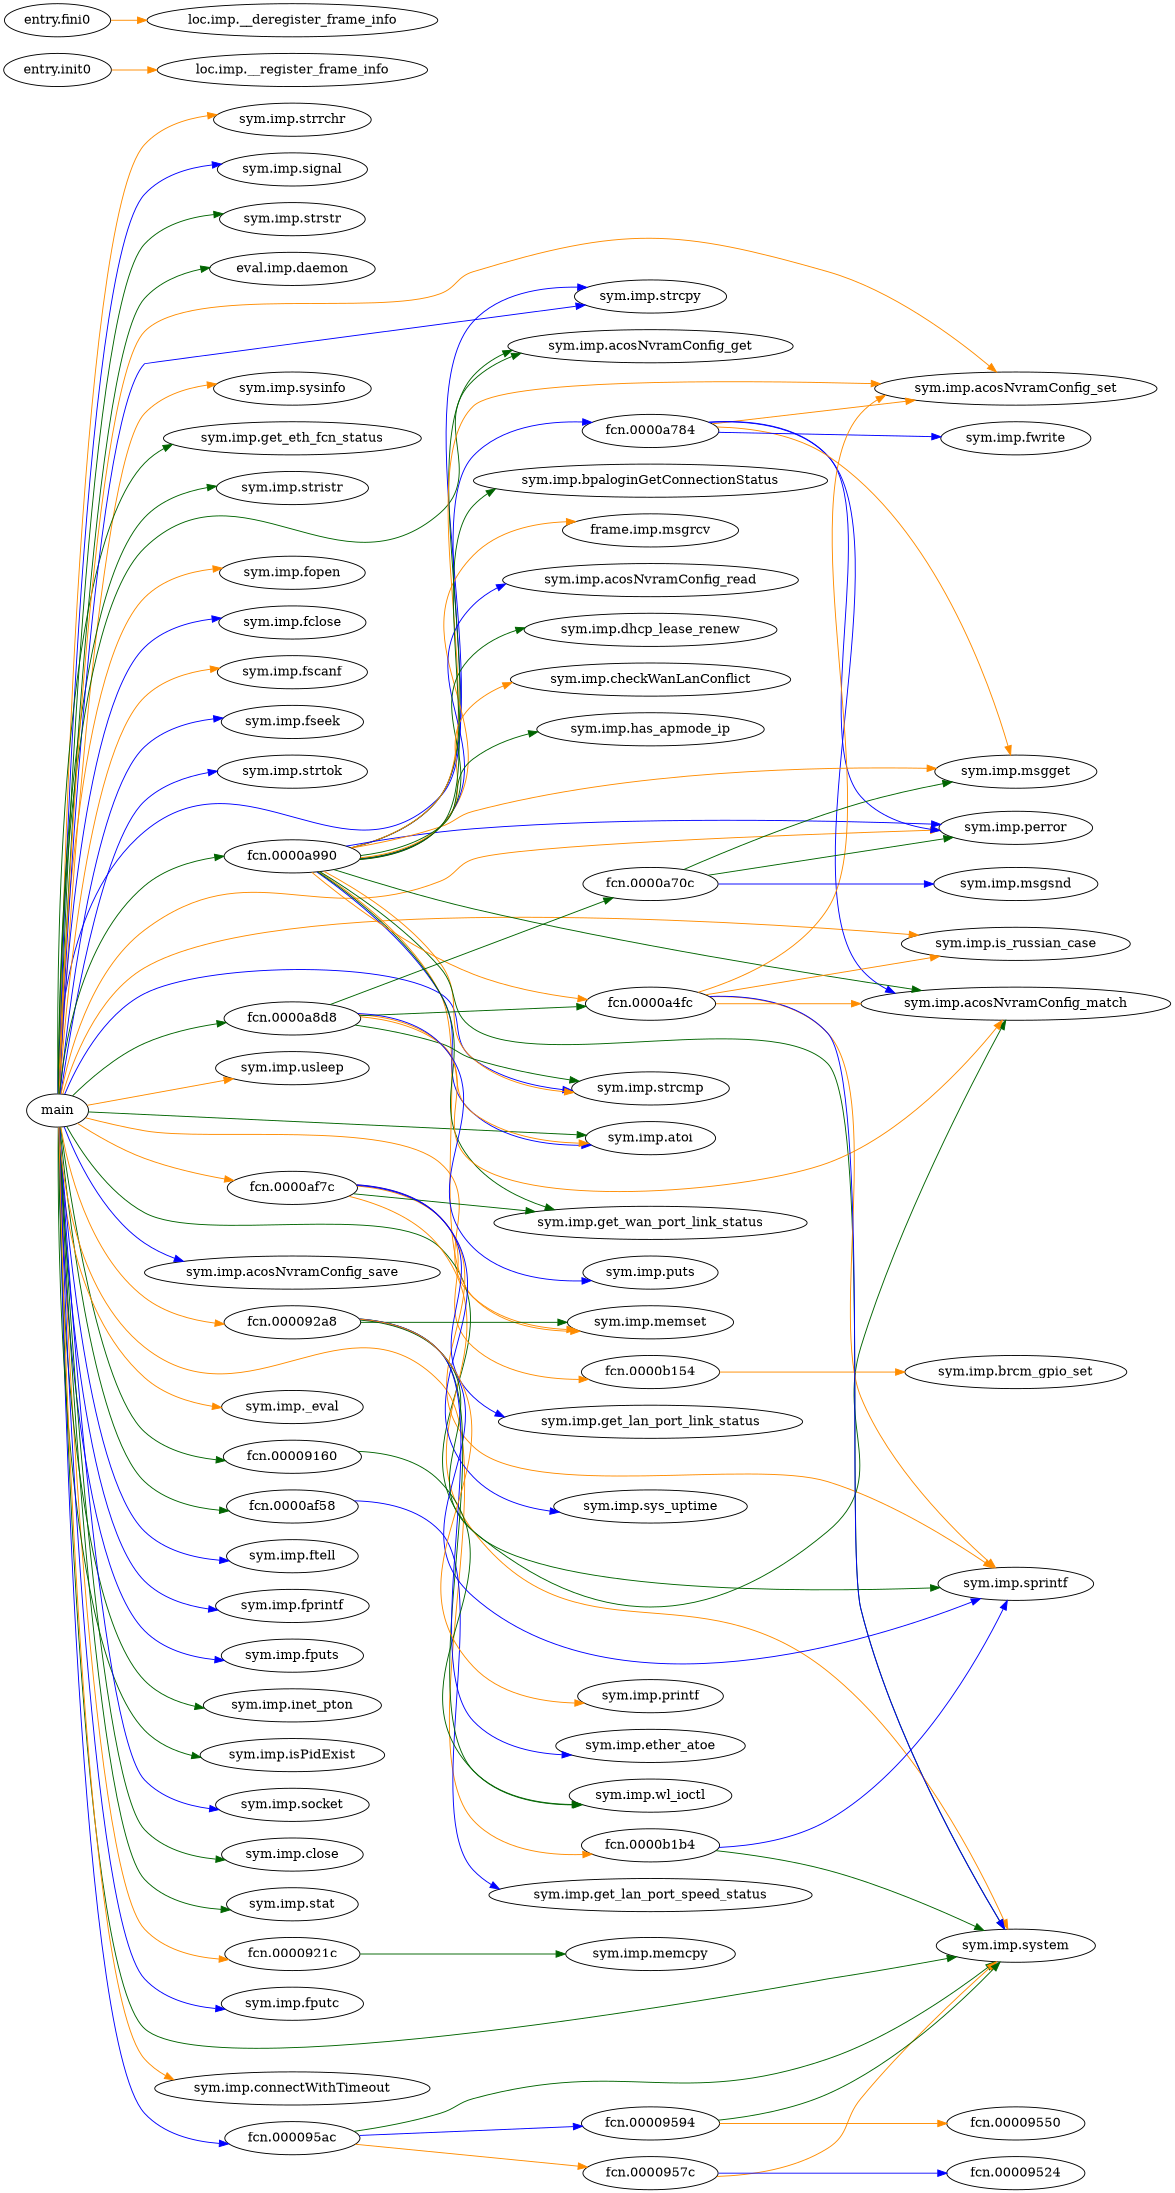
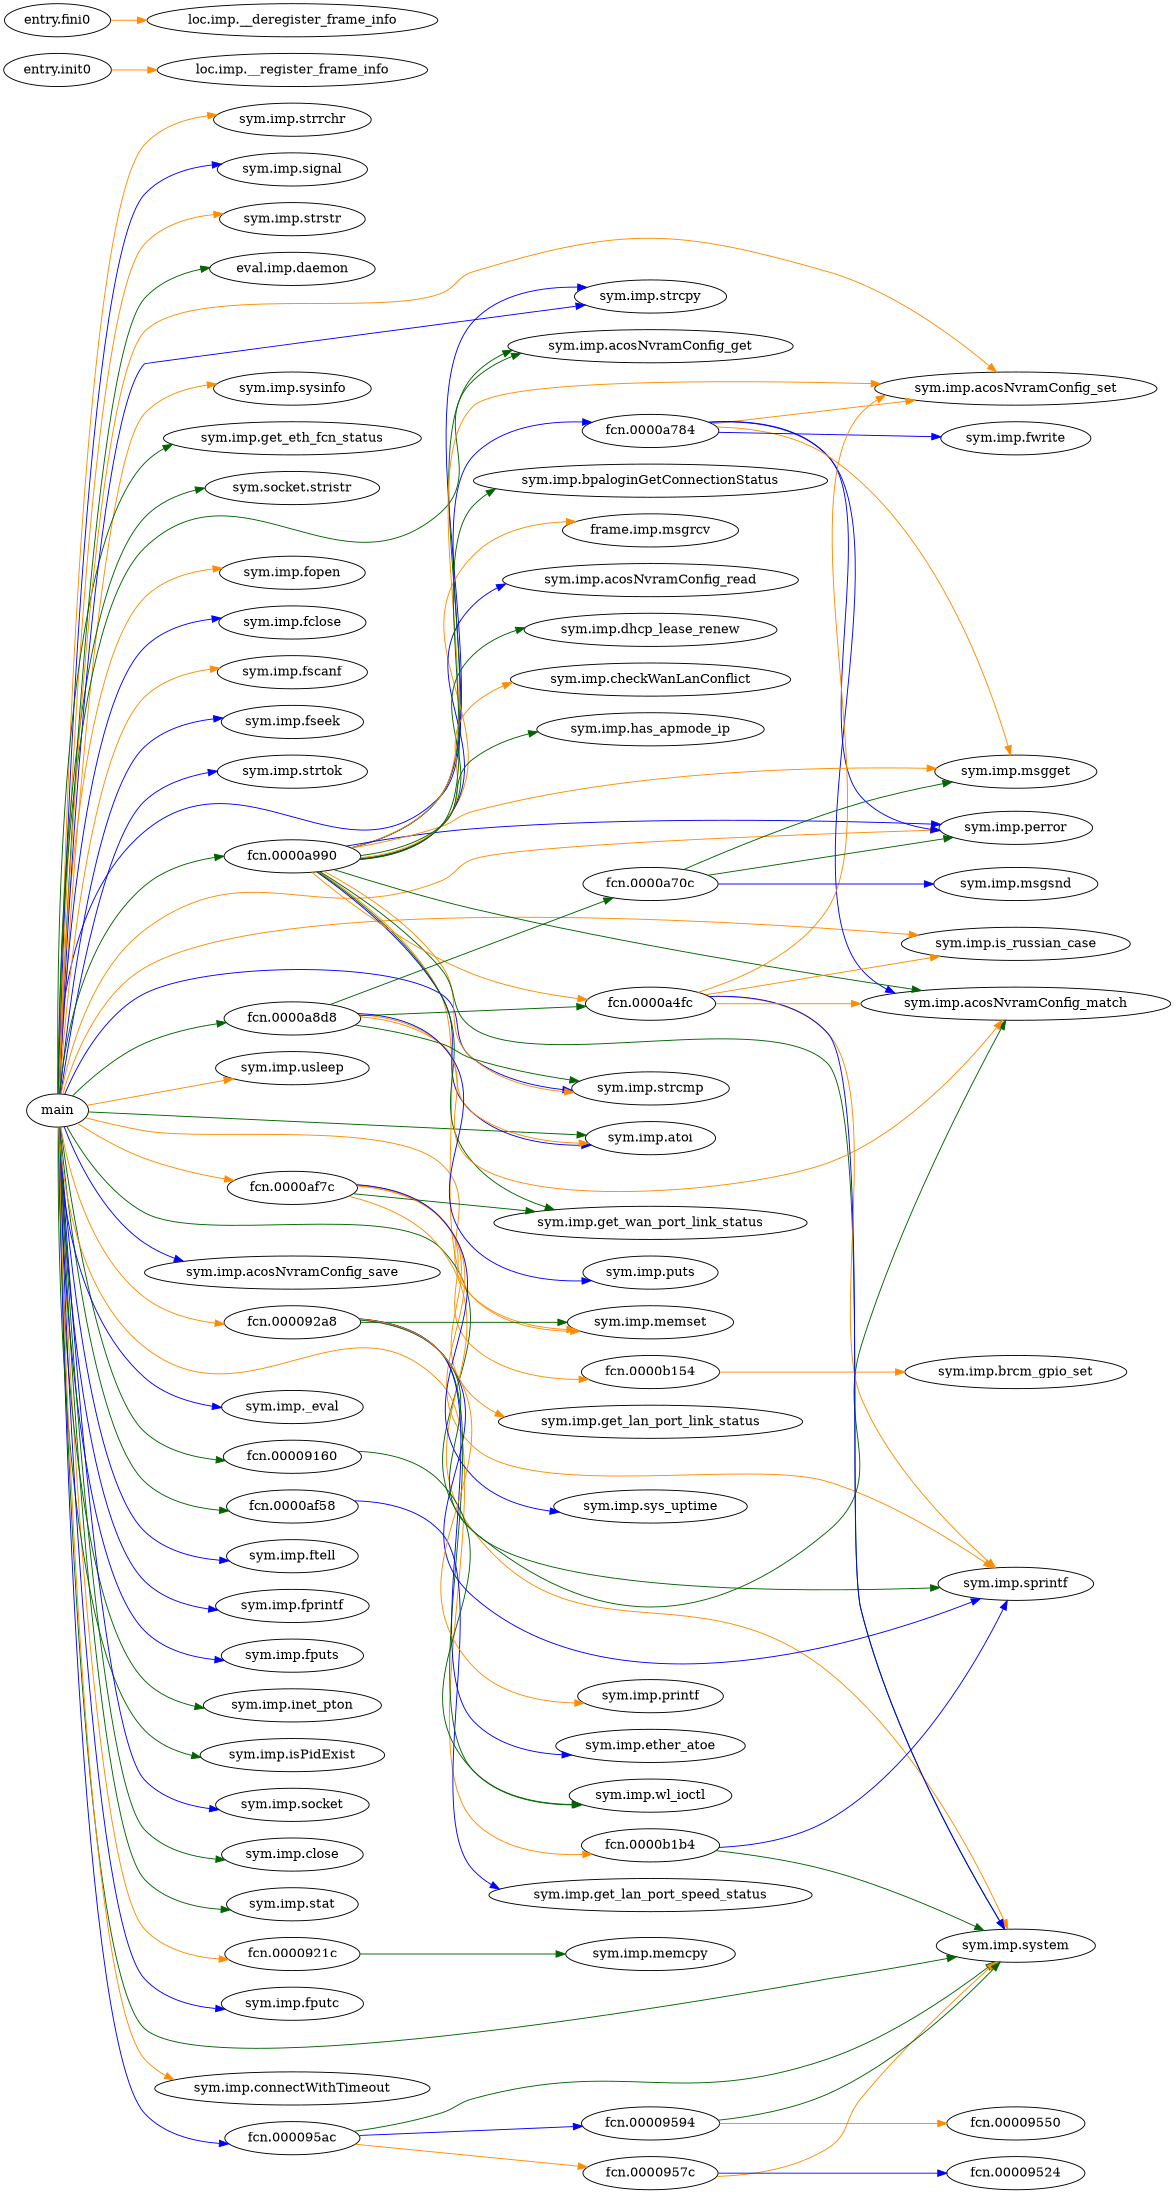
(97, 465) -> (97, 465)
(292, 488) -> (292, 488)
(461, 1276) -> (461, 1276)
(106, 1327) -> (106, 1327)
